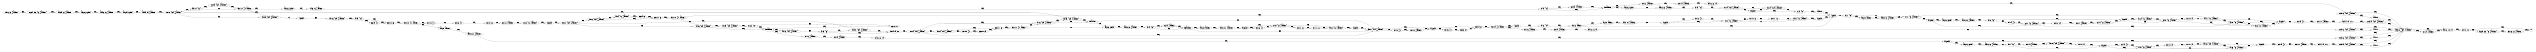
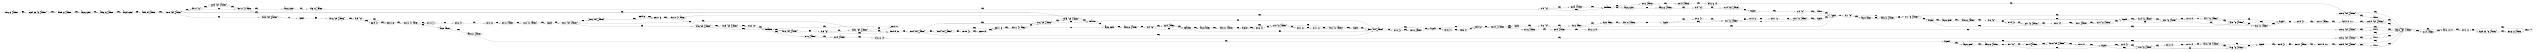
(1774, 8) -> none
(622, 17) -> none
(823, 24) -> (881, 29)
